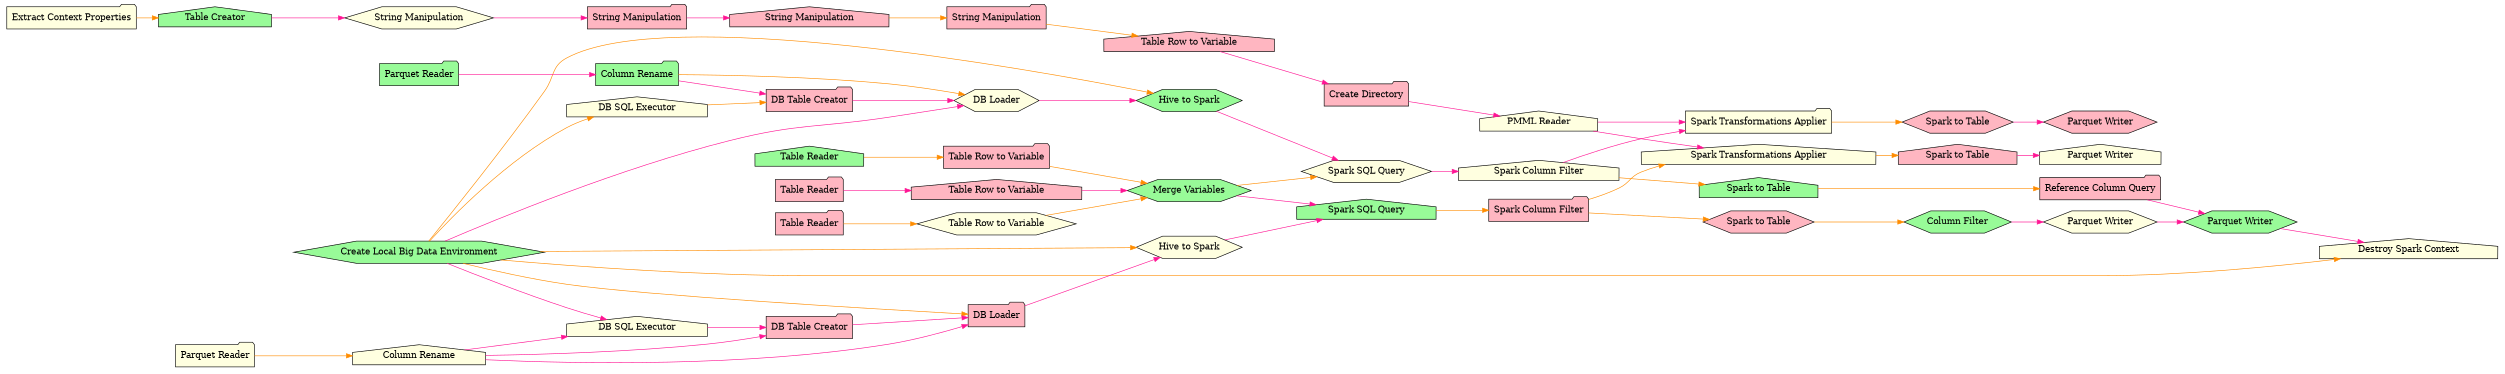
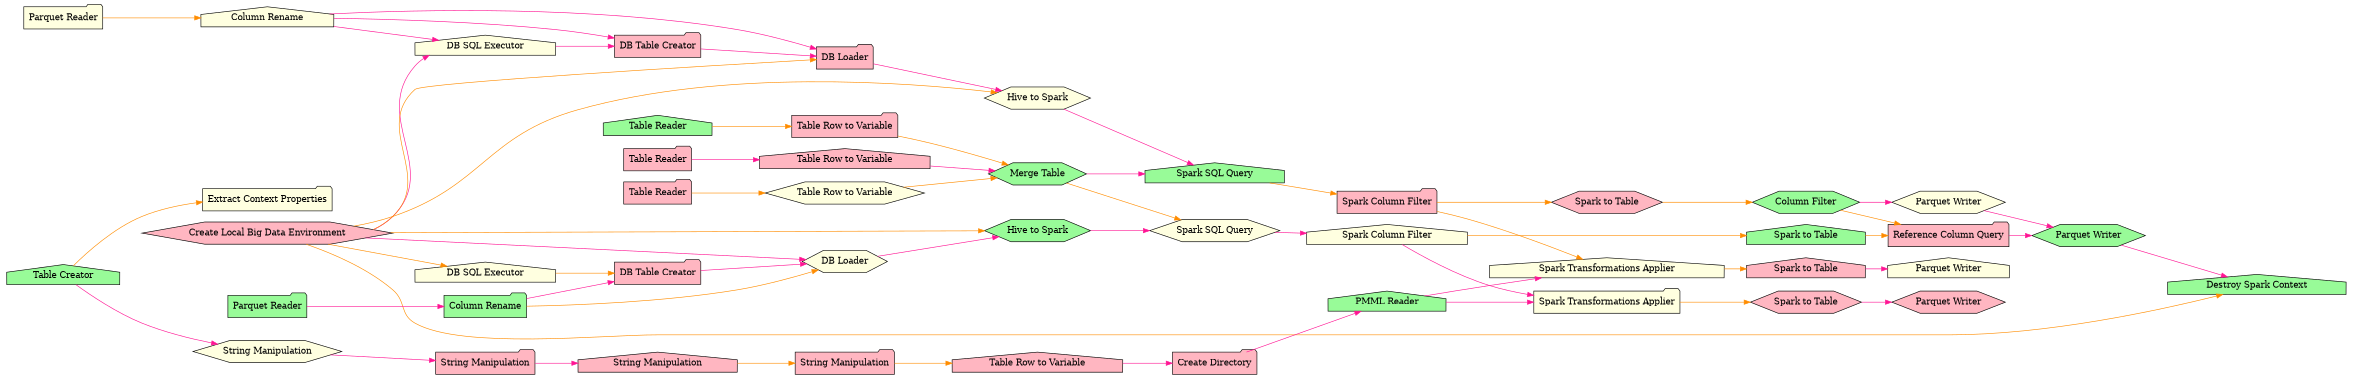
(144, 18) -> (129, 223)
(1539, 122) -> (1387, 302)
(1189, 191) -> (1037, 174)
none -> (1867, 217)
(2409, 250) -> (2257, 286)
(419, 252) -> (267, 233)
